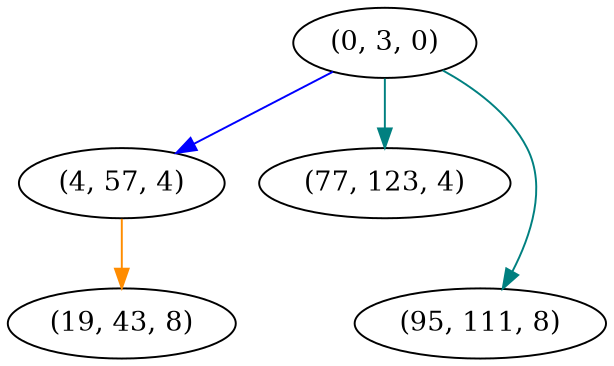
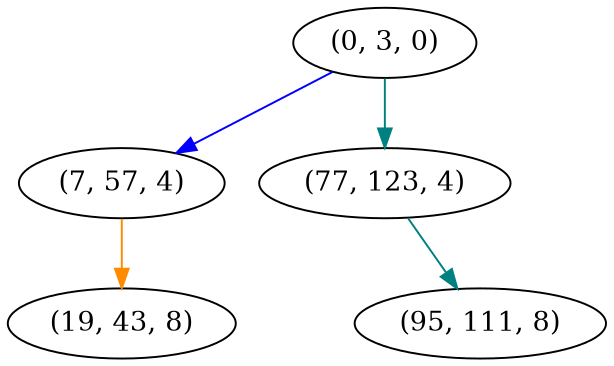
(529, 154) -> (427, 245)
(122, 183) -> (122, 183)
